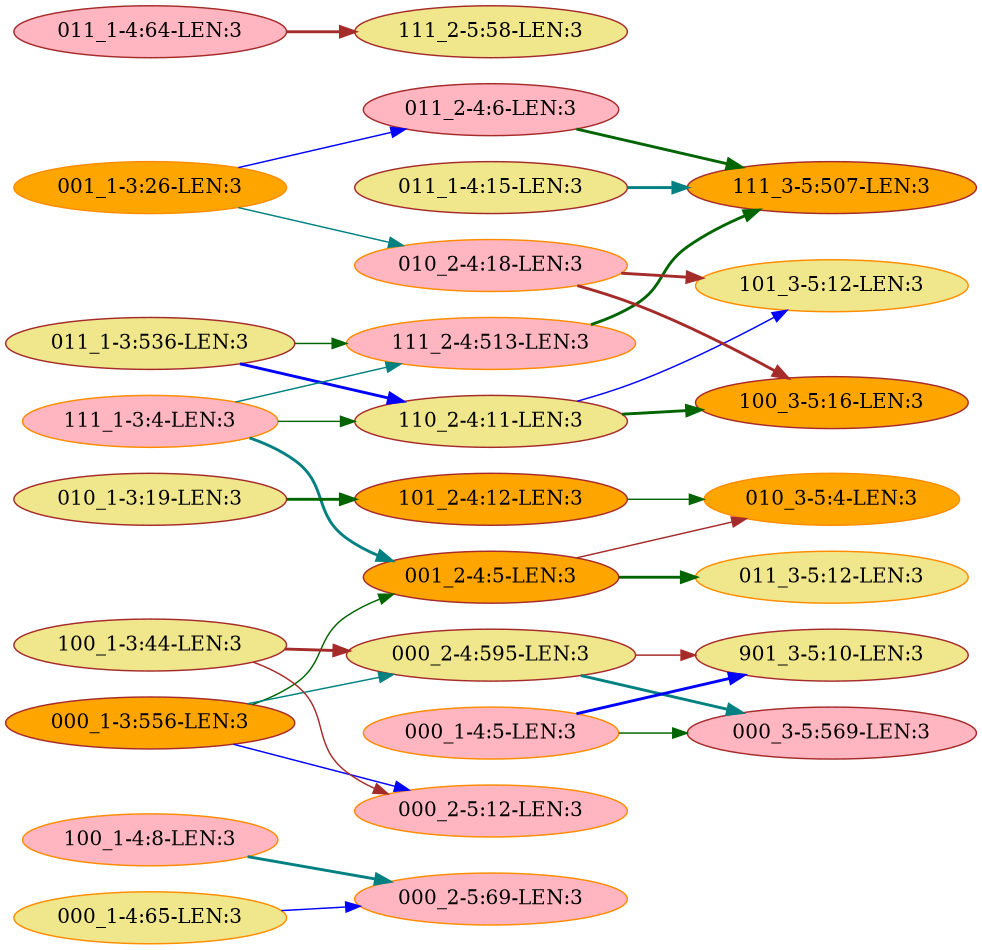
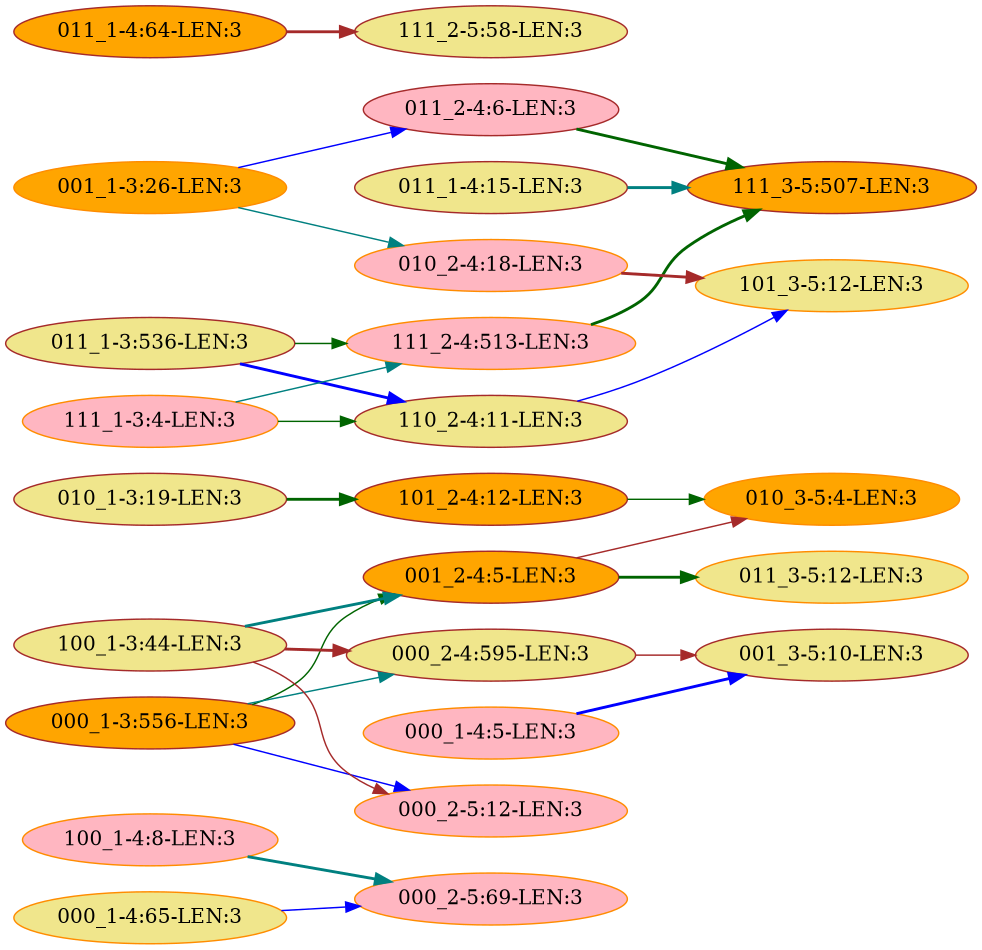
(150, 32) -> (150, 32)
(832, 403) -> none
(316, 488) -> (315, 612)
(832, 655) -> (832, 655)
(832, 733) -> none
